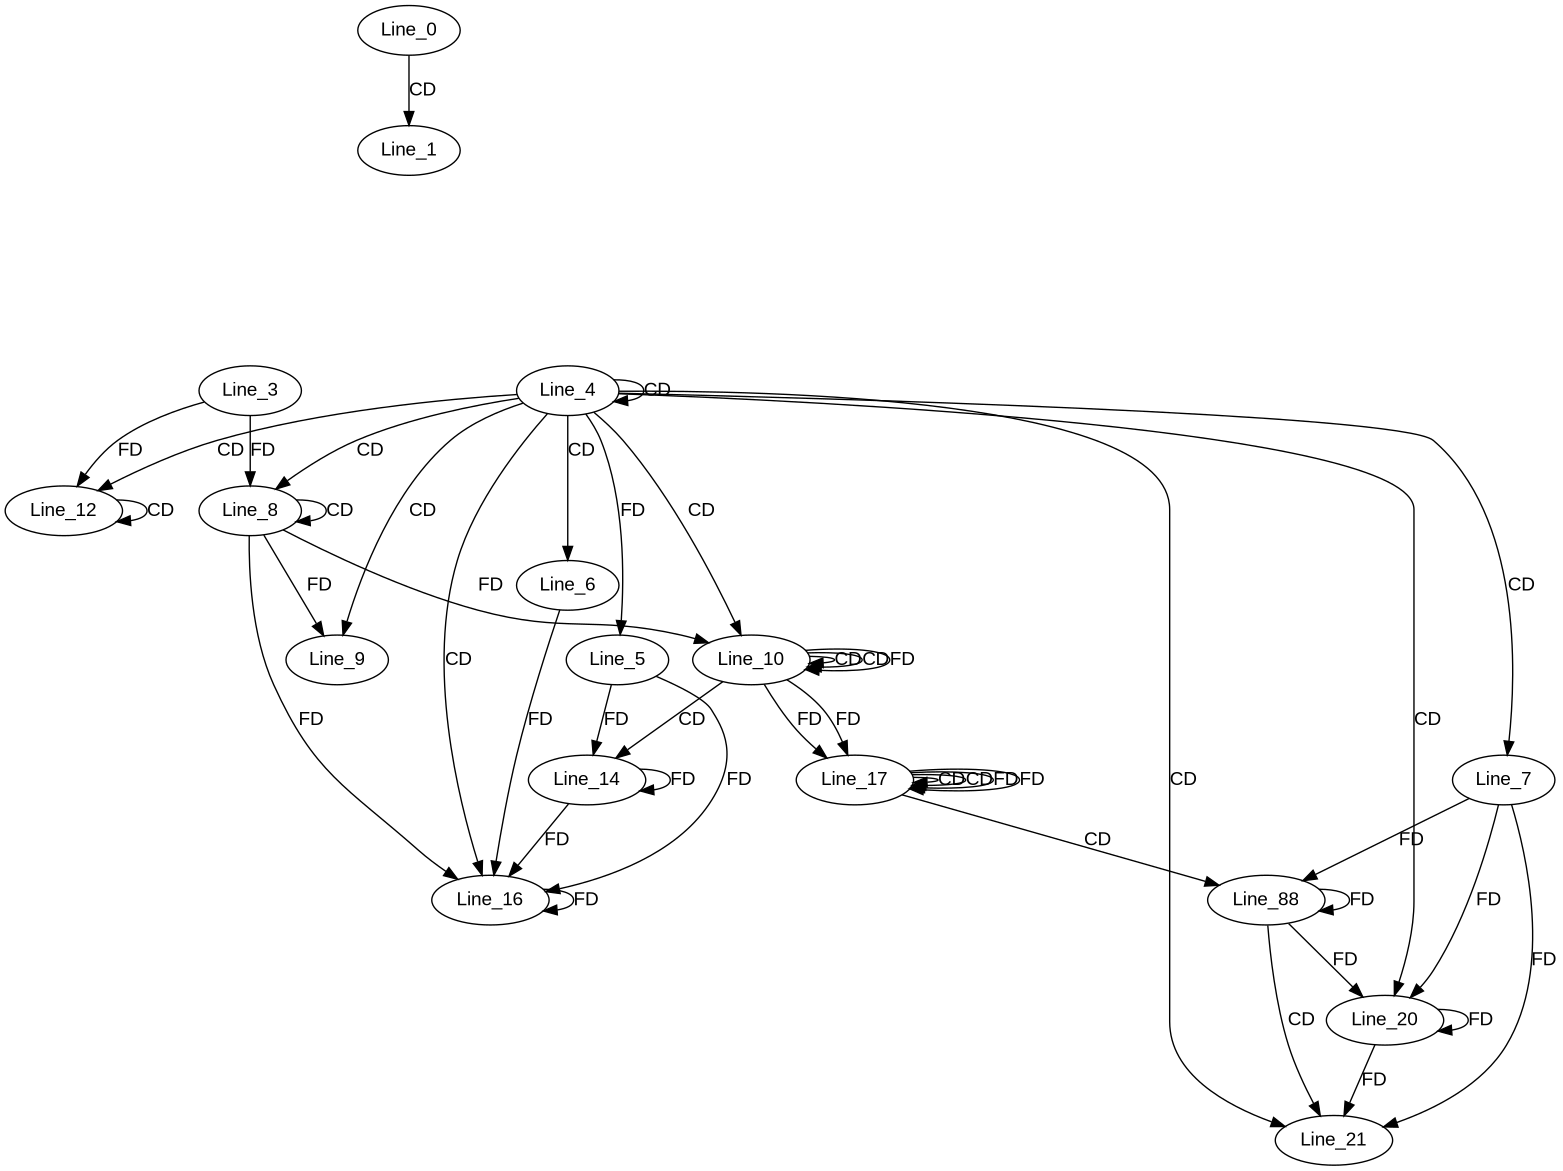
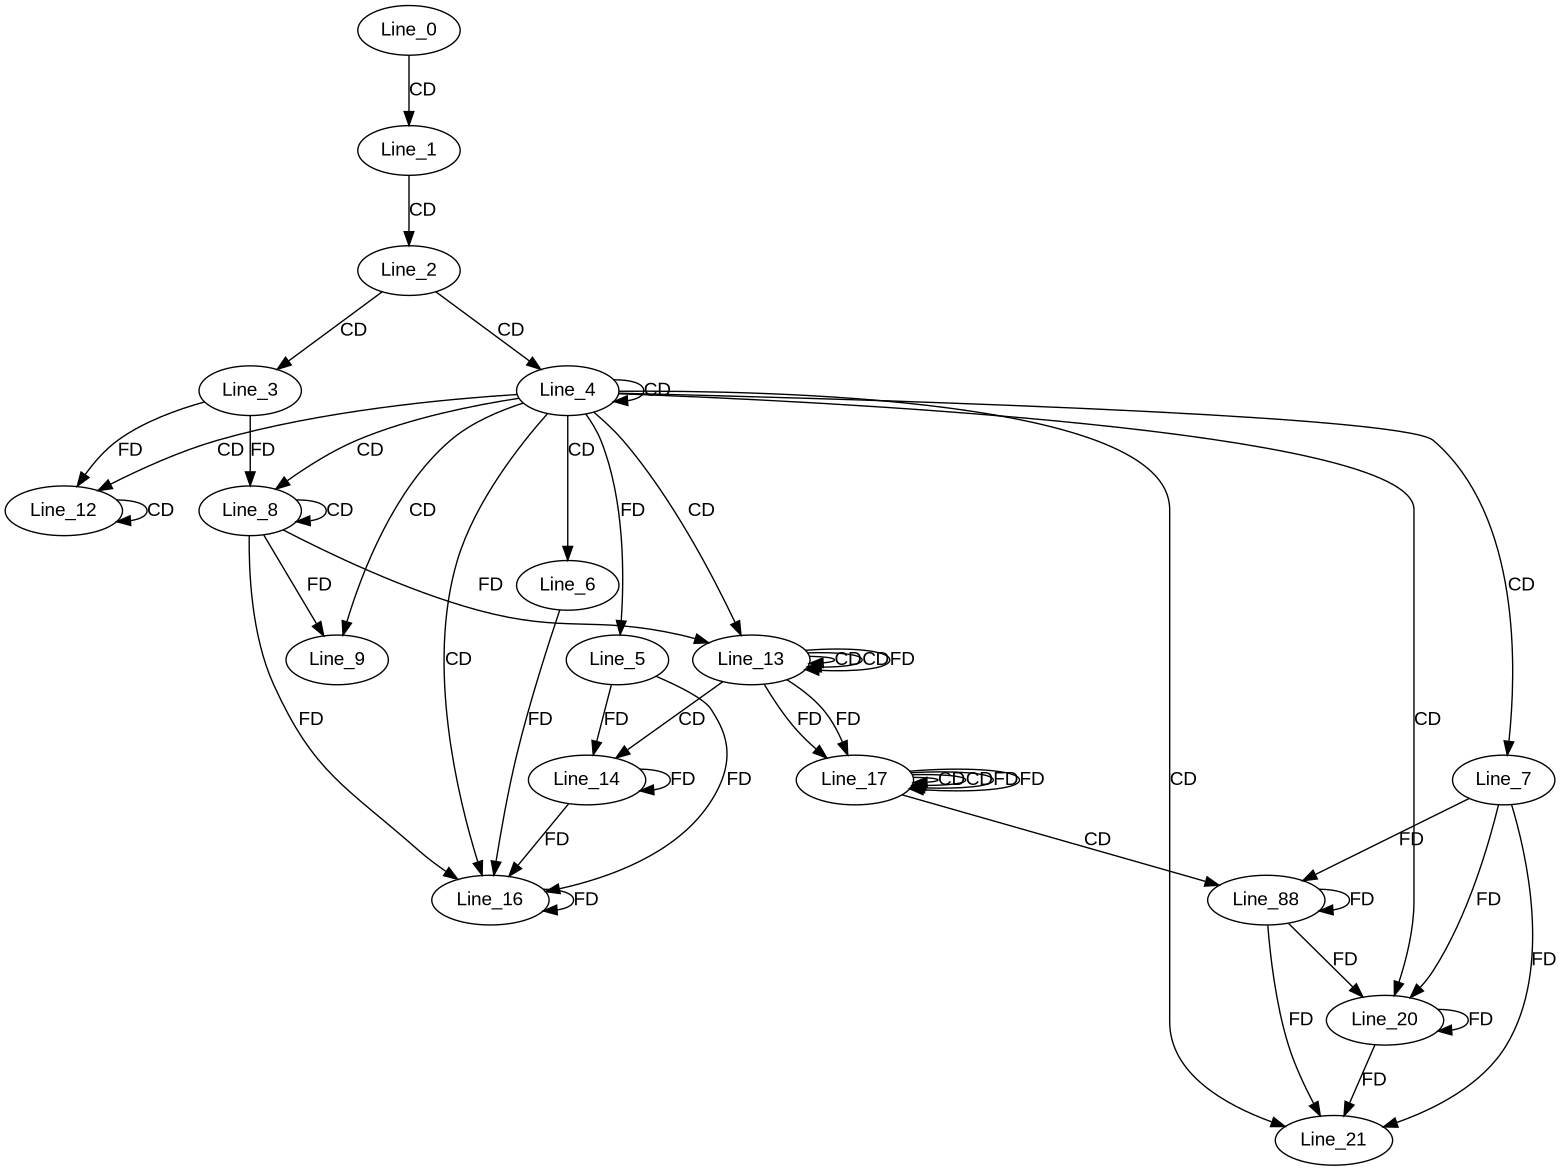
none -> (409, 271)
(751, 660) -> (751, 660)
(1302, 1020) -> (1302, 1020)
